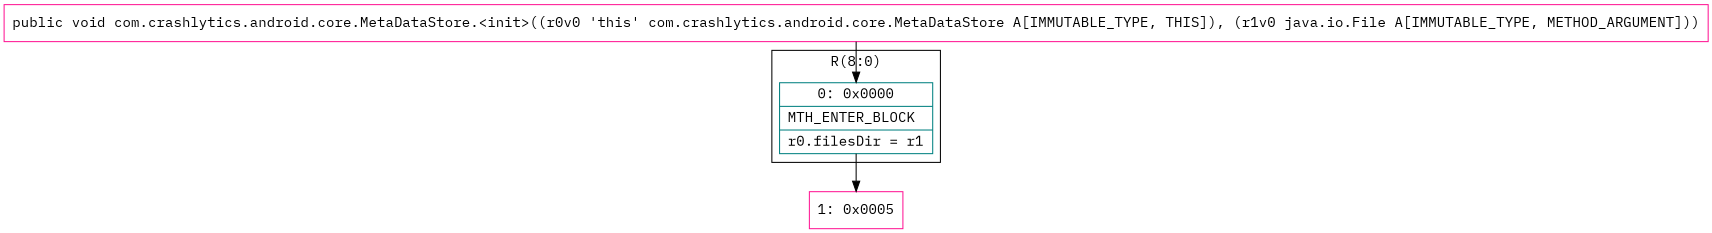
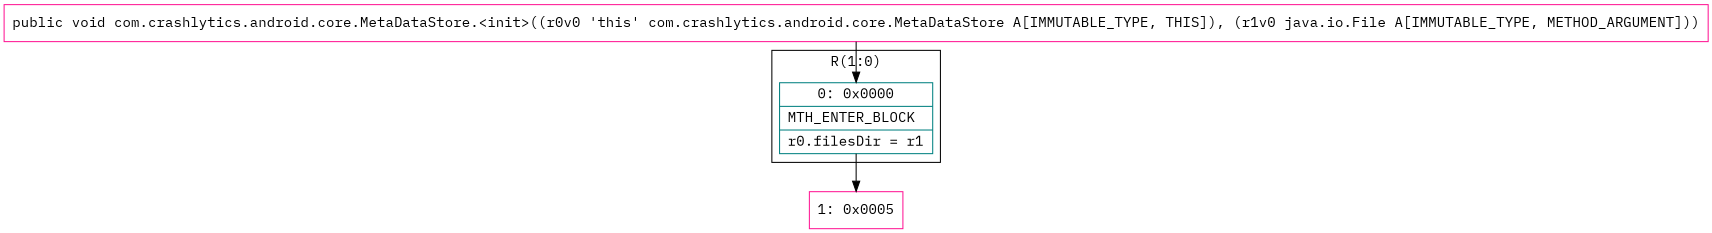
(856, 62) -> (856, 62)
